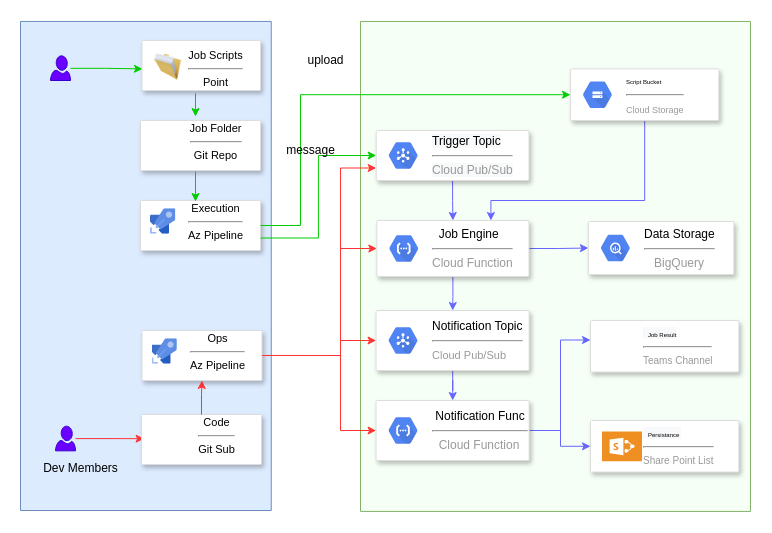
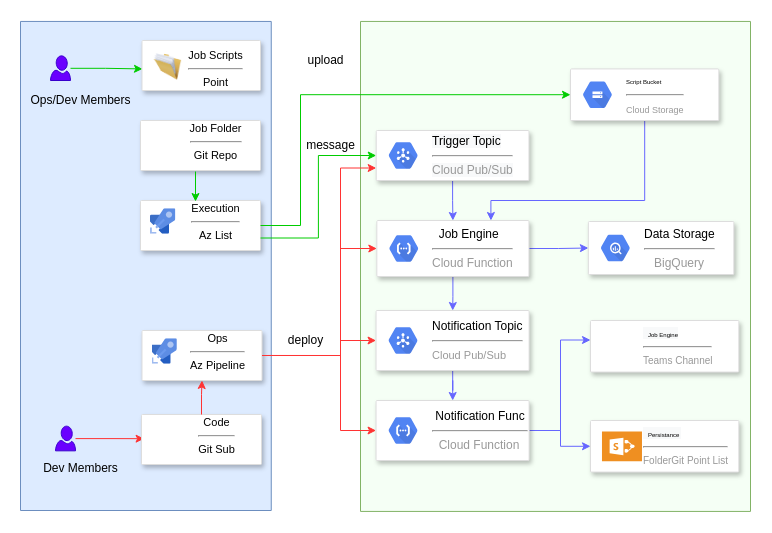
none -> (81, 101)
(196, 109) -> none
(311, 151) -> (331, 146)
(196, 222) -> (196, 222)
none -> (306, 341)
(681, 341) -> (681, 341)
(687, 441) -> (693, 447)
